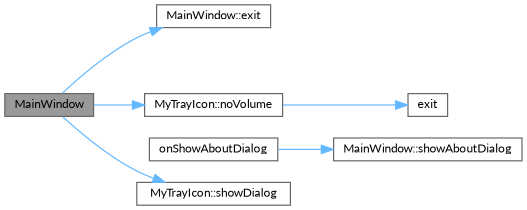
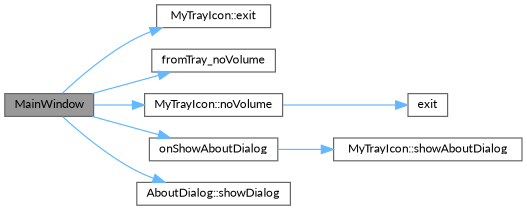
(214, 16) -> (214, 16)
none -> (214, 61)
none -> (125, 126)
(428, 149) -> (428, 149)
(214, 194) -> (214, 194)
